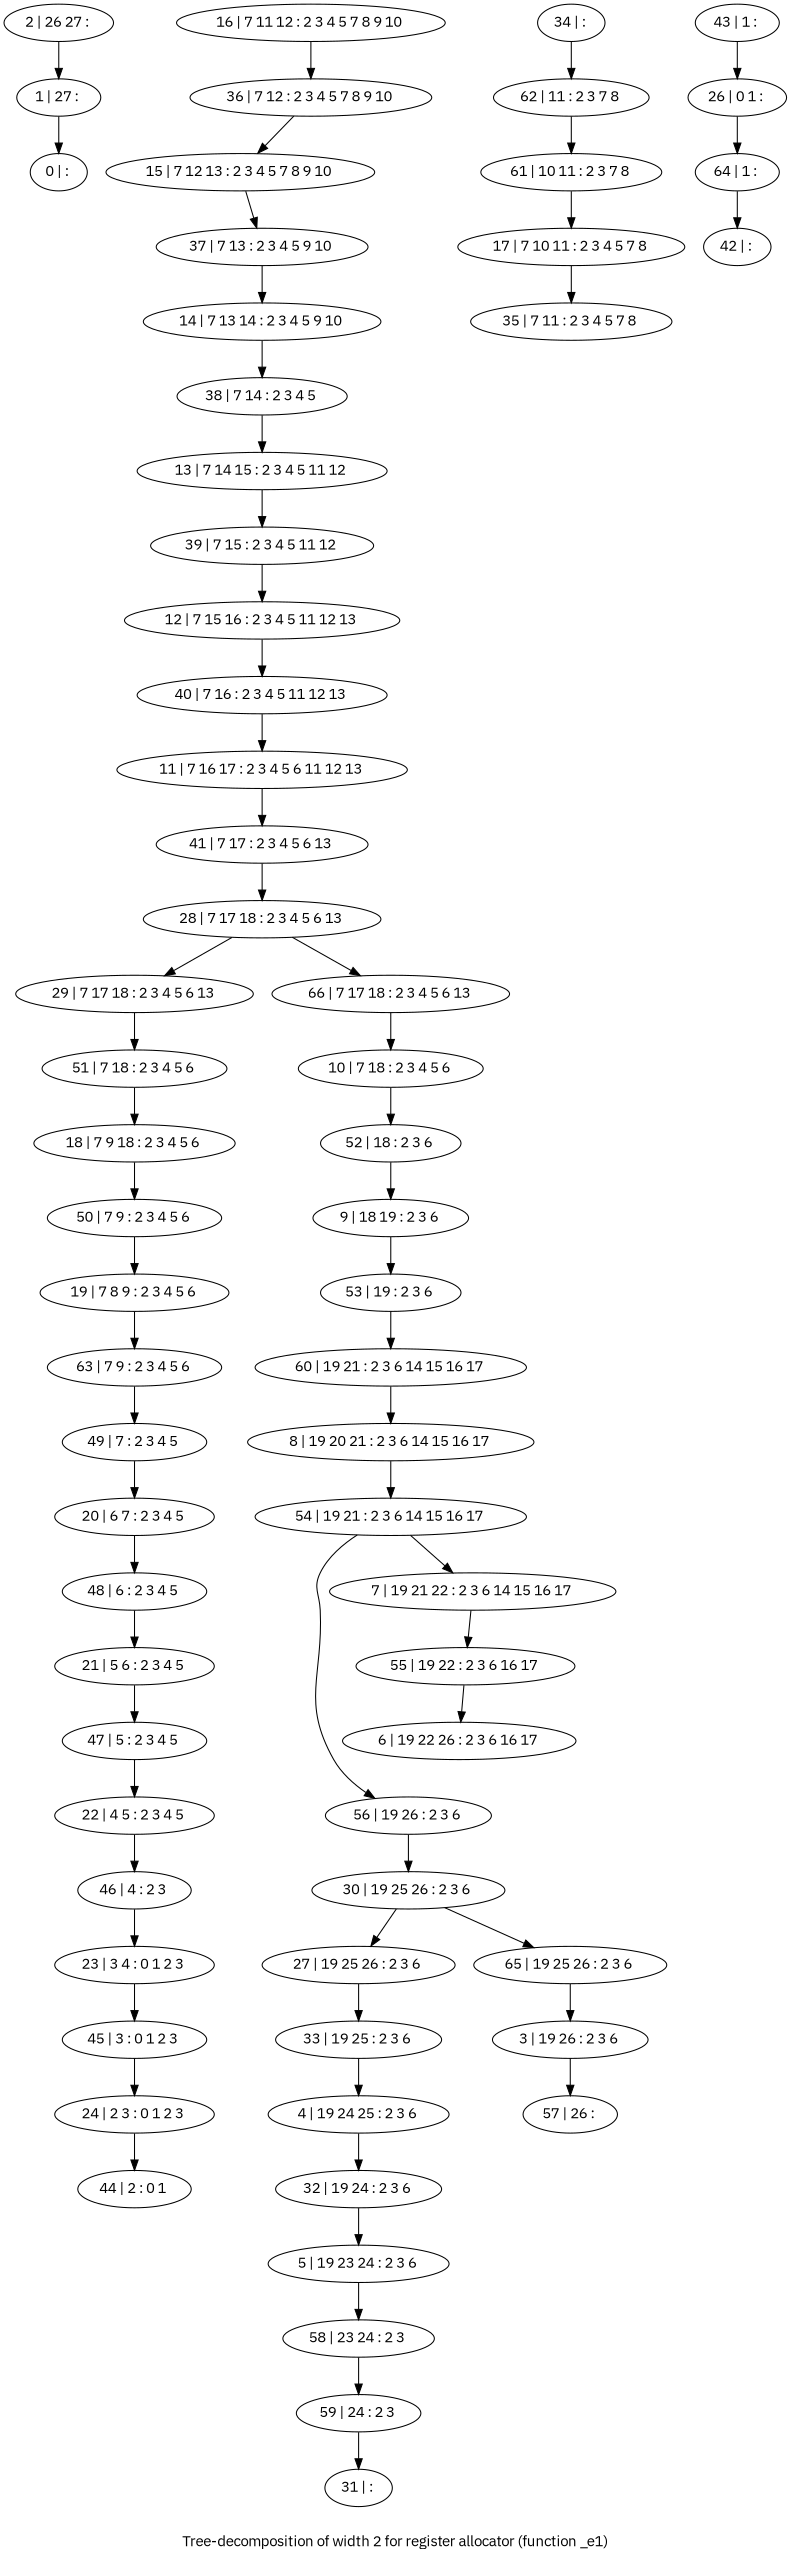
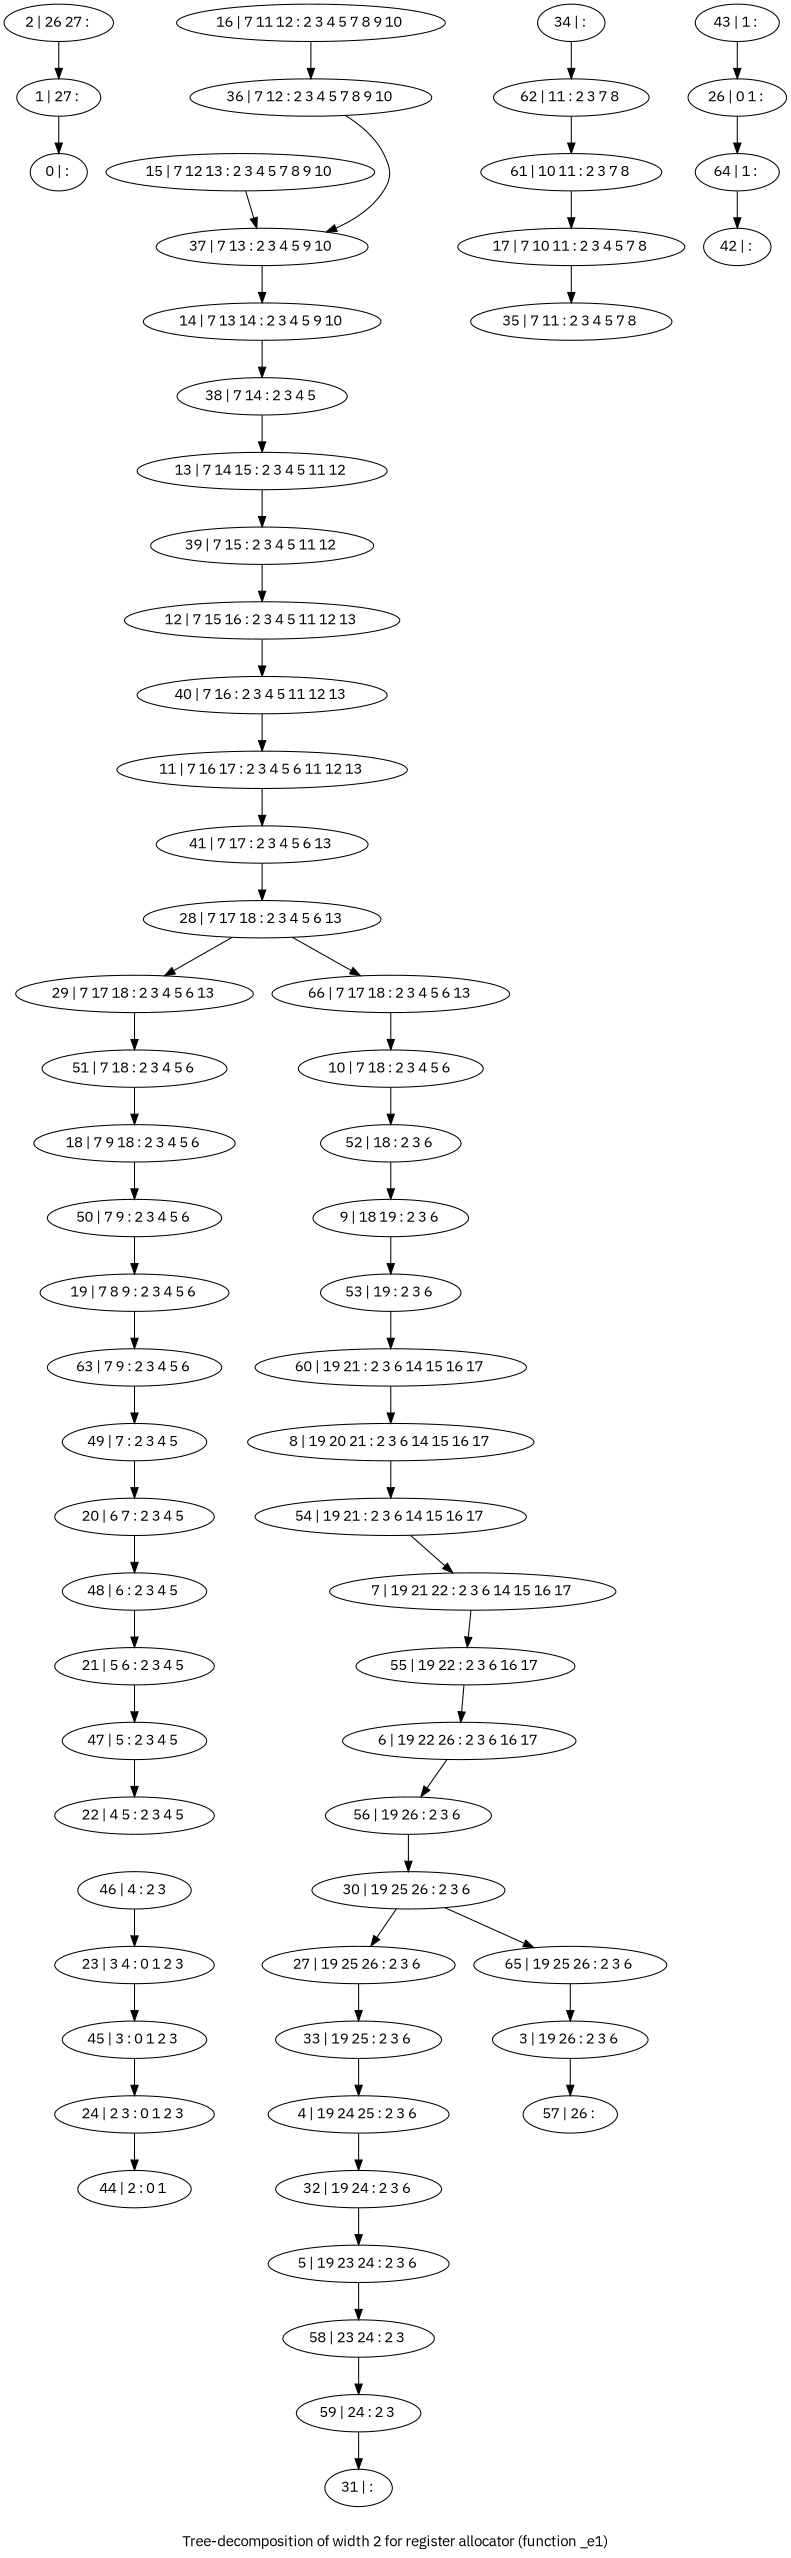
(279, 131) -> (389, 176)
(318, 1664) -> (437, 1774)
(135, 1848) -> none
